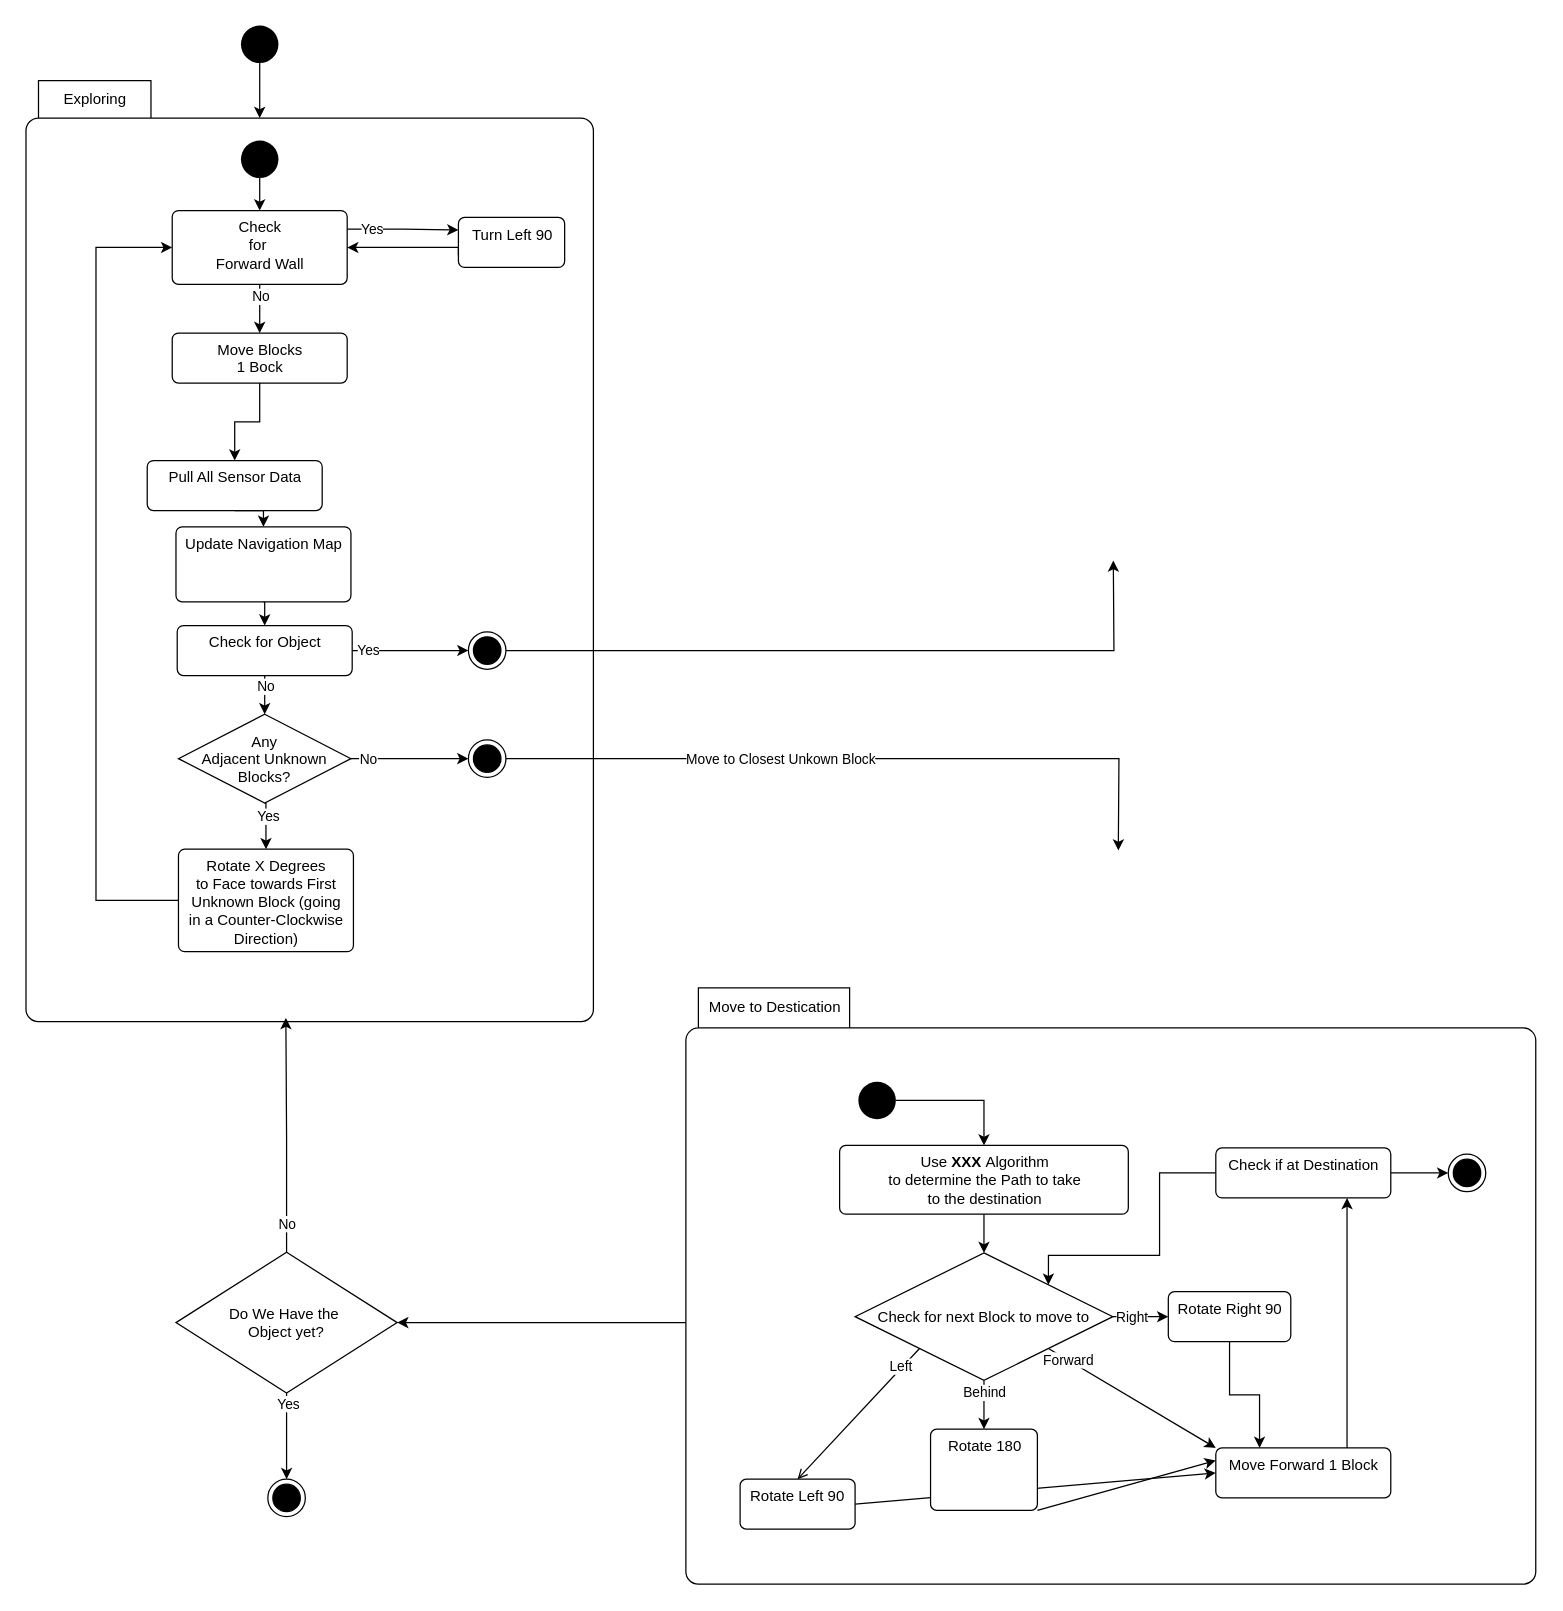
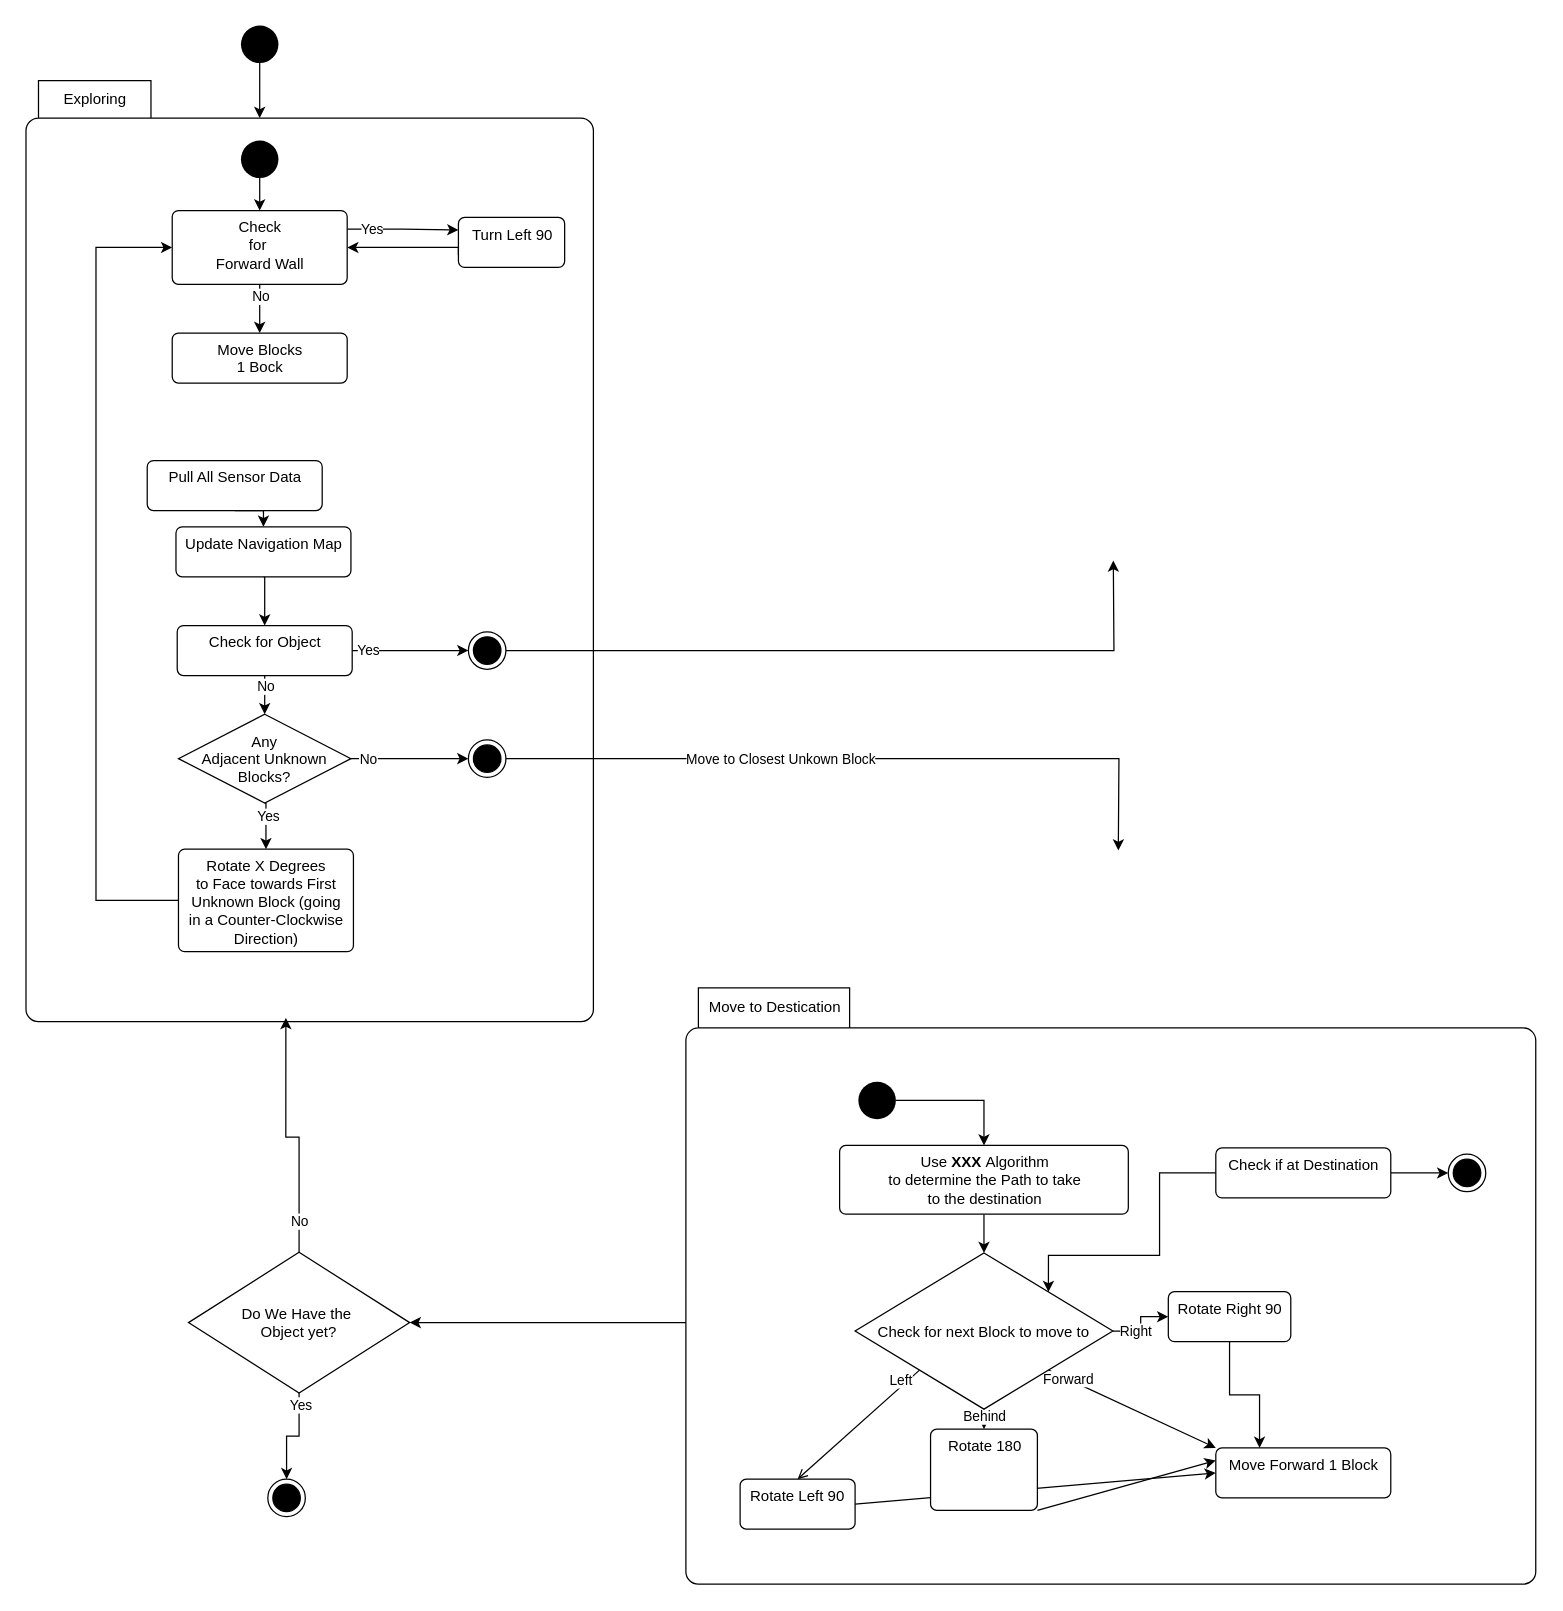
(251, 422) -> none
(263, 564) -> (263, 552)
(984, 1317) -> (984, 1331)
(286, 1323) -> (299, 1323)
(1347, 1327) -> none
